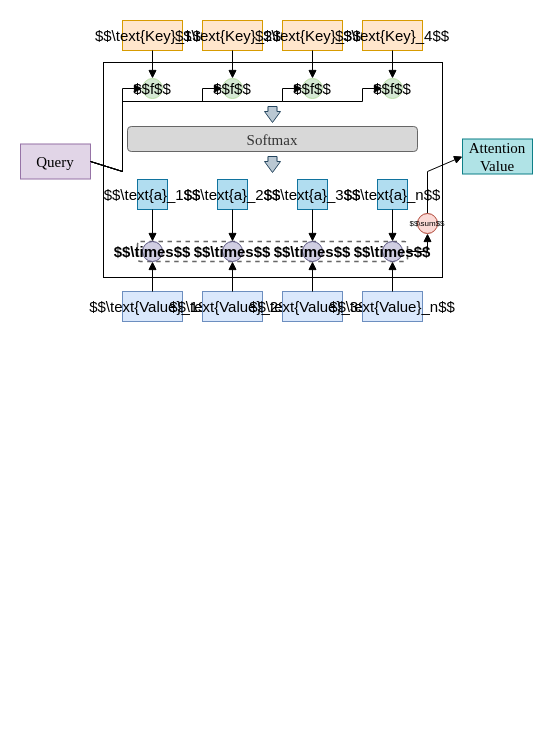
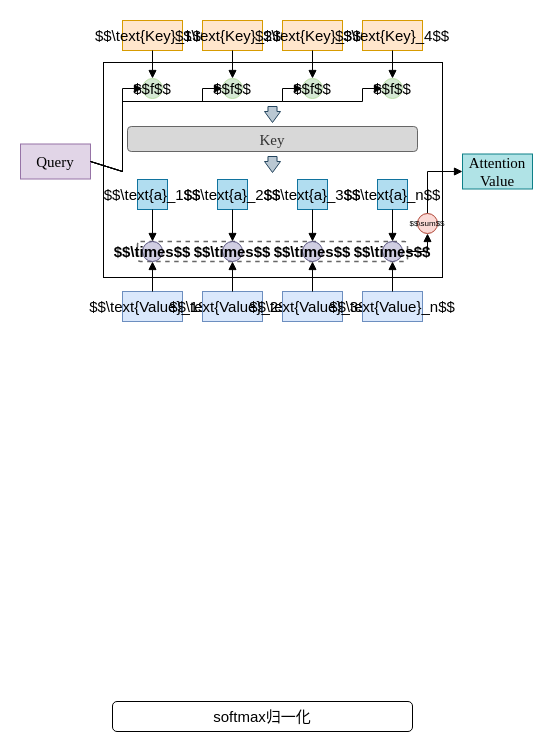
(273, 140) -> (273, 140)
(498, 157) -> (498, 172)
none -> (263, 717)
